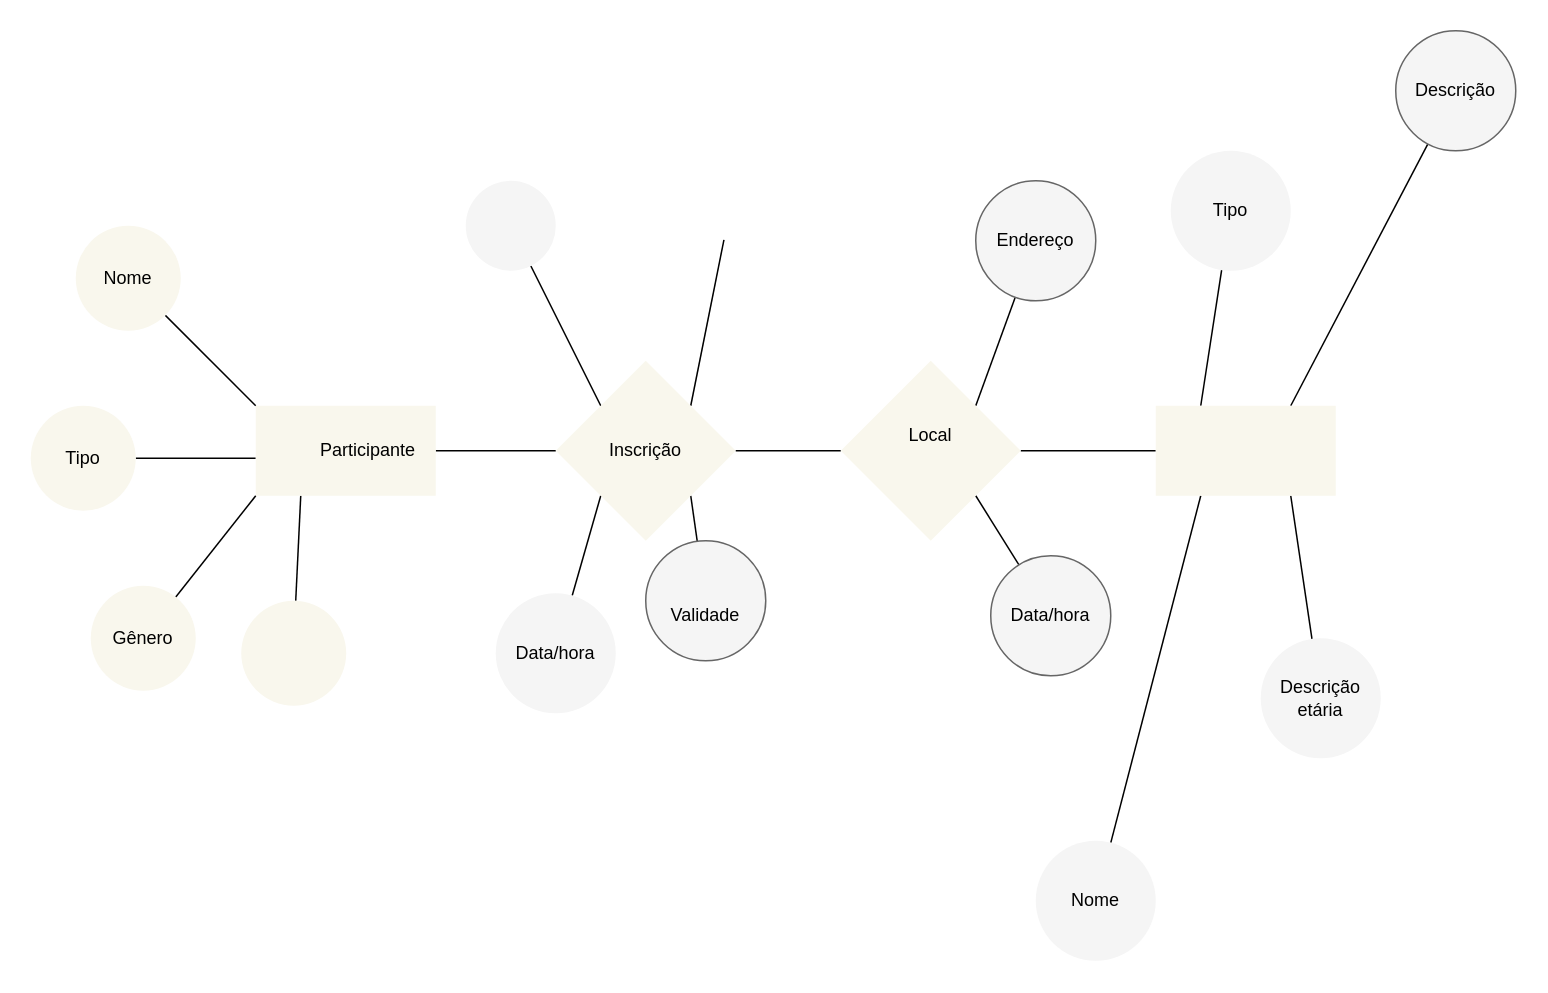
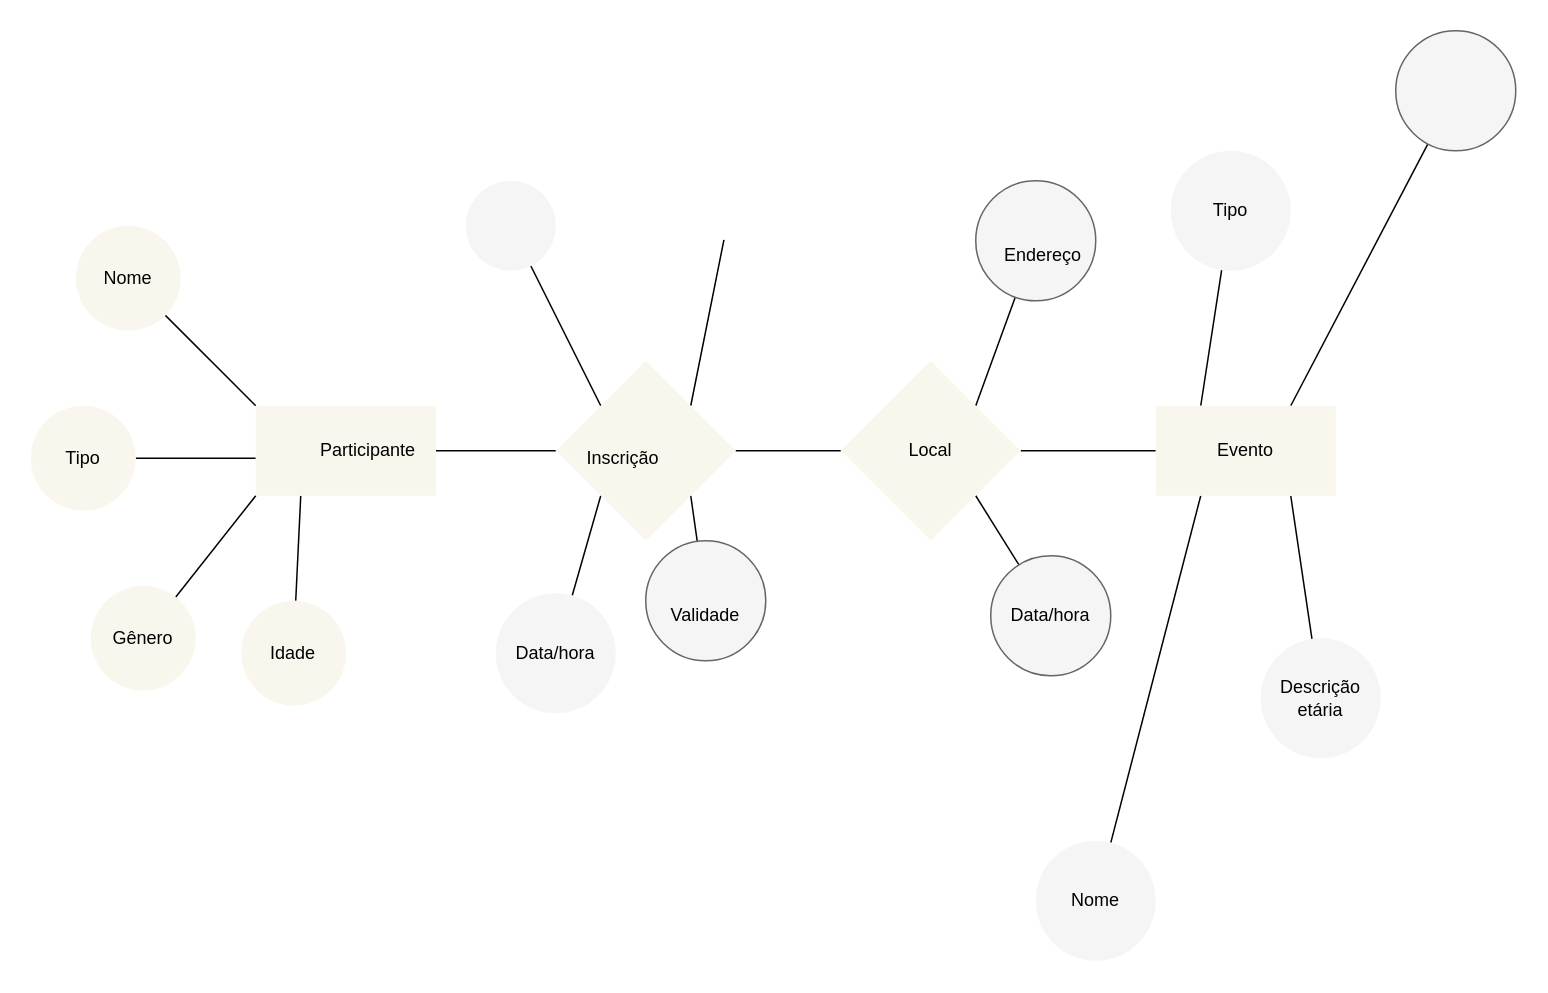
(1456, 91) -> none
(1036, 241) -> (1043, 256)
(931, 436) -> (931, 451)
(646, 451) -> (623, 458)
none -> (1246, 451)
none -> (294, 653)
